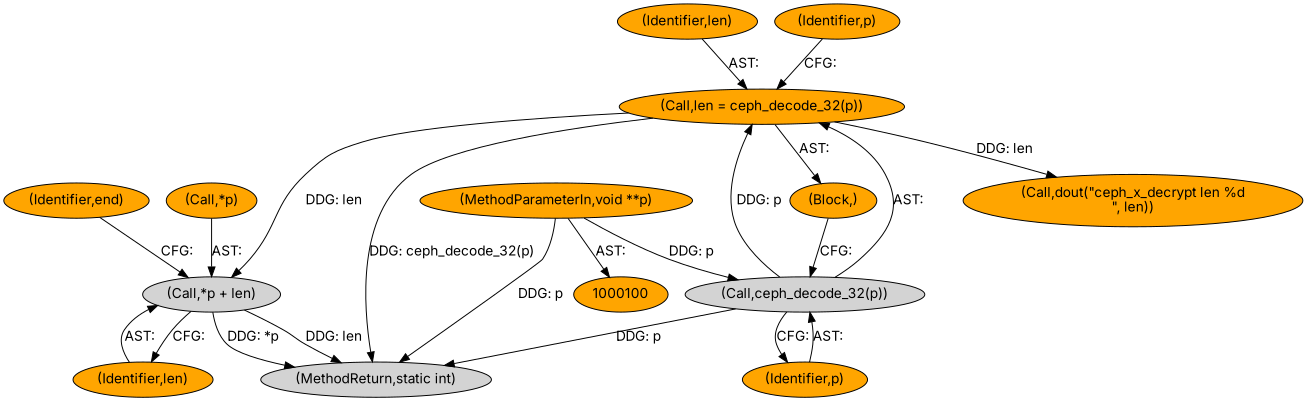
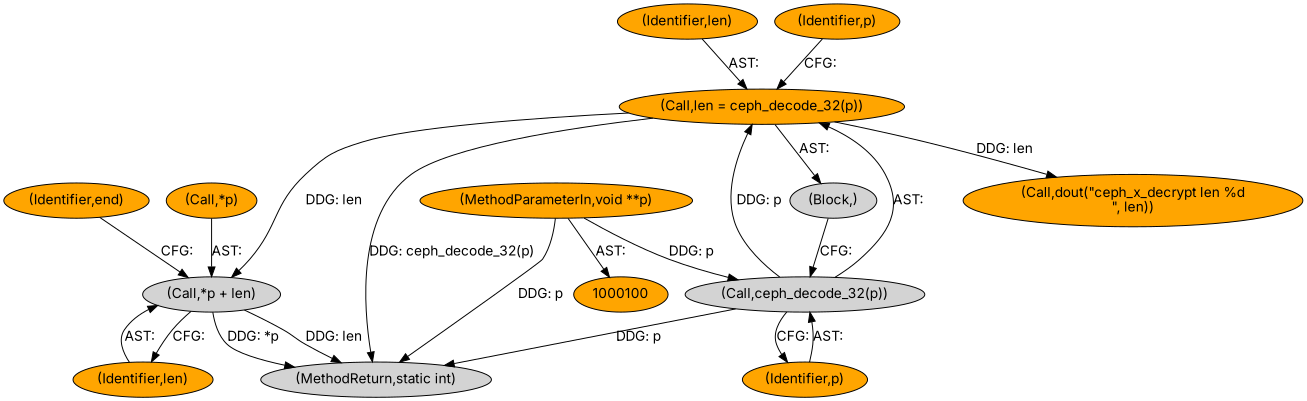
(833, 201) -> (833, 201)
